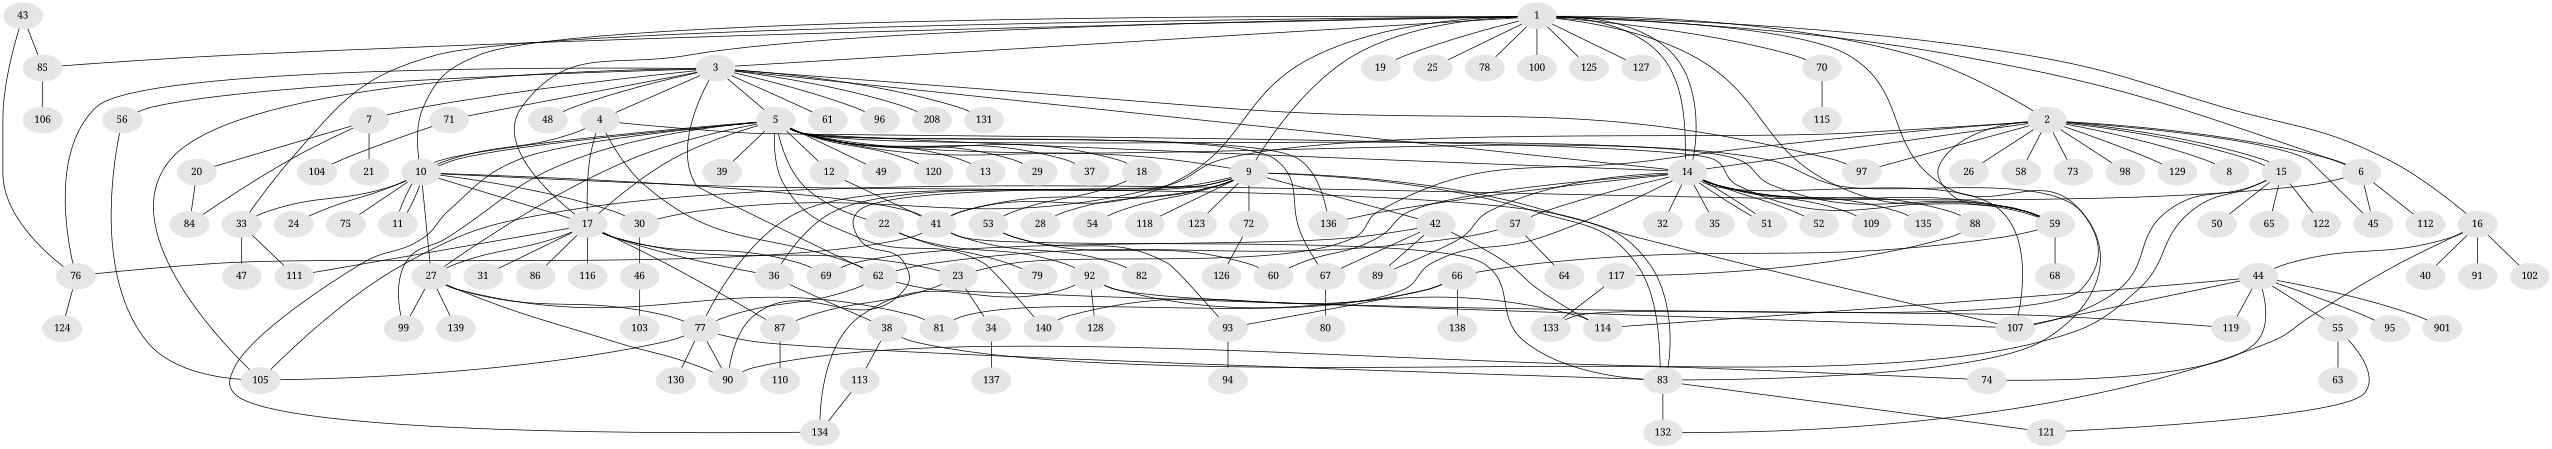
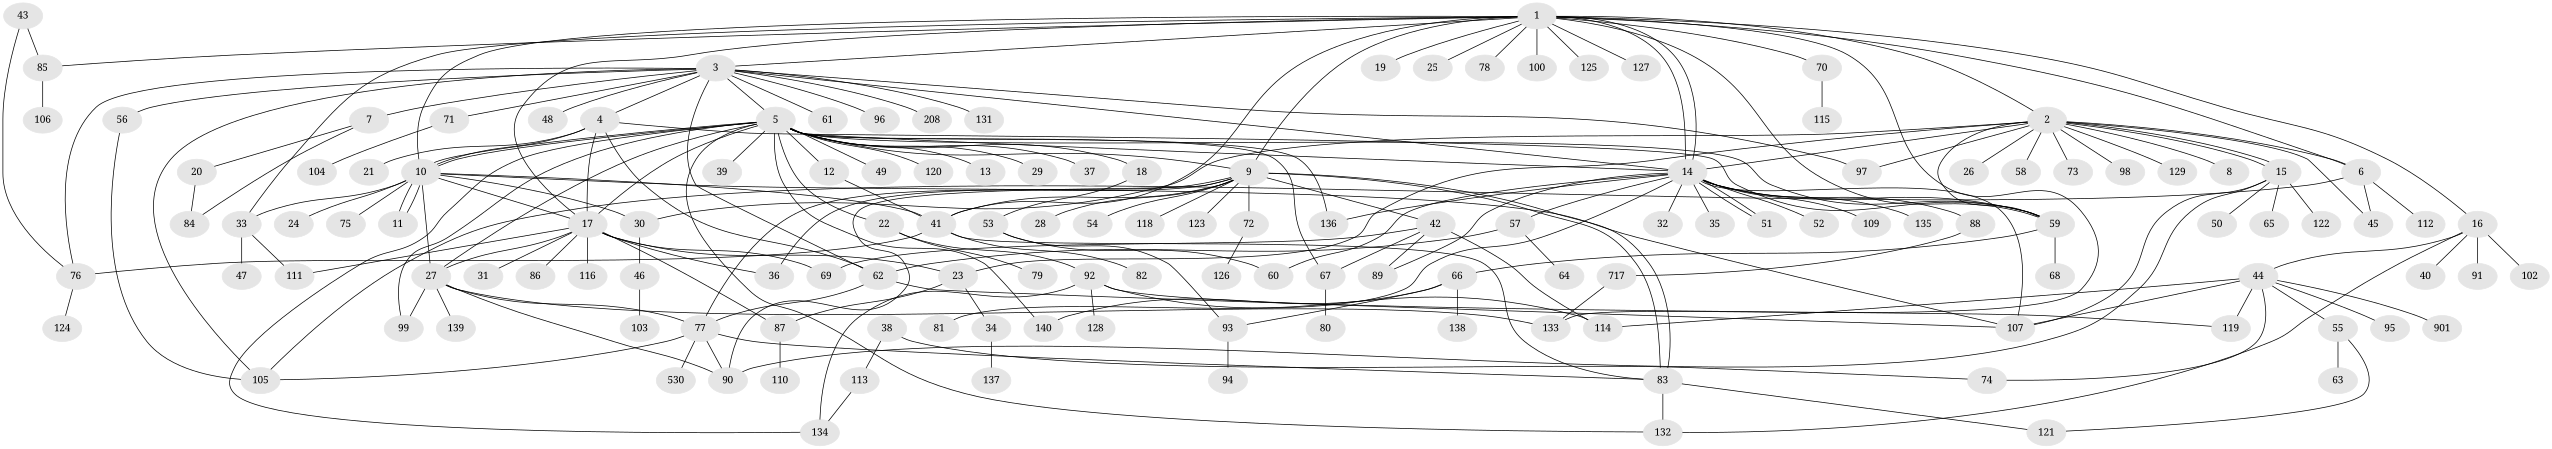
(369, 144) -> (484, 146)
(1746, 157) -> (1070, 410)
(1617, 276) -> (1617, 276)
(812, 295) -> none
(685, 302) -> (934, 314)
(676, 381) -> (676, 381)
